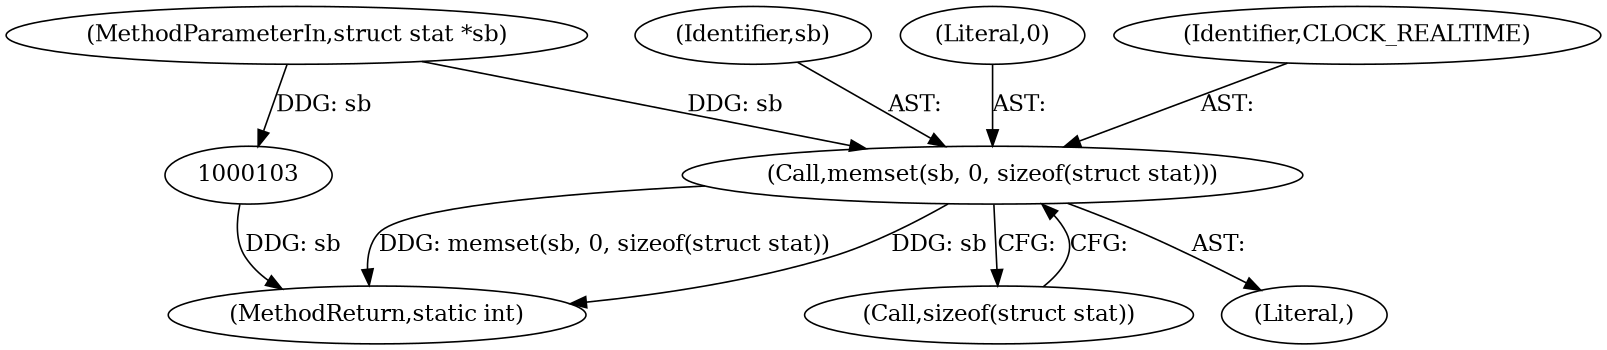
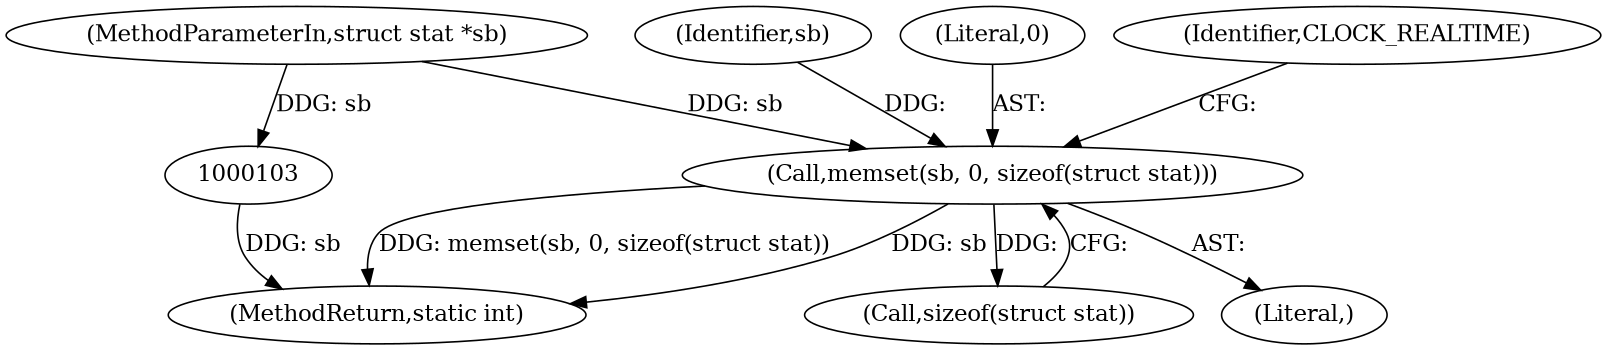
(919, 105) -> (919, 105)
(1231, 105) -> (1231, 105)
(1030, 245) -> (1030, 245)
